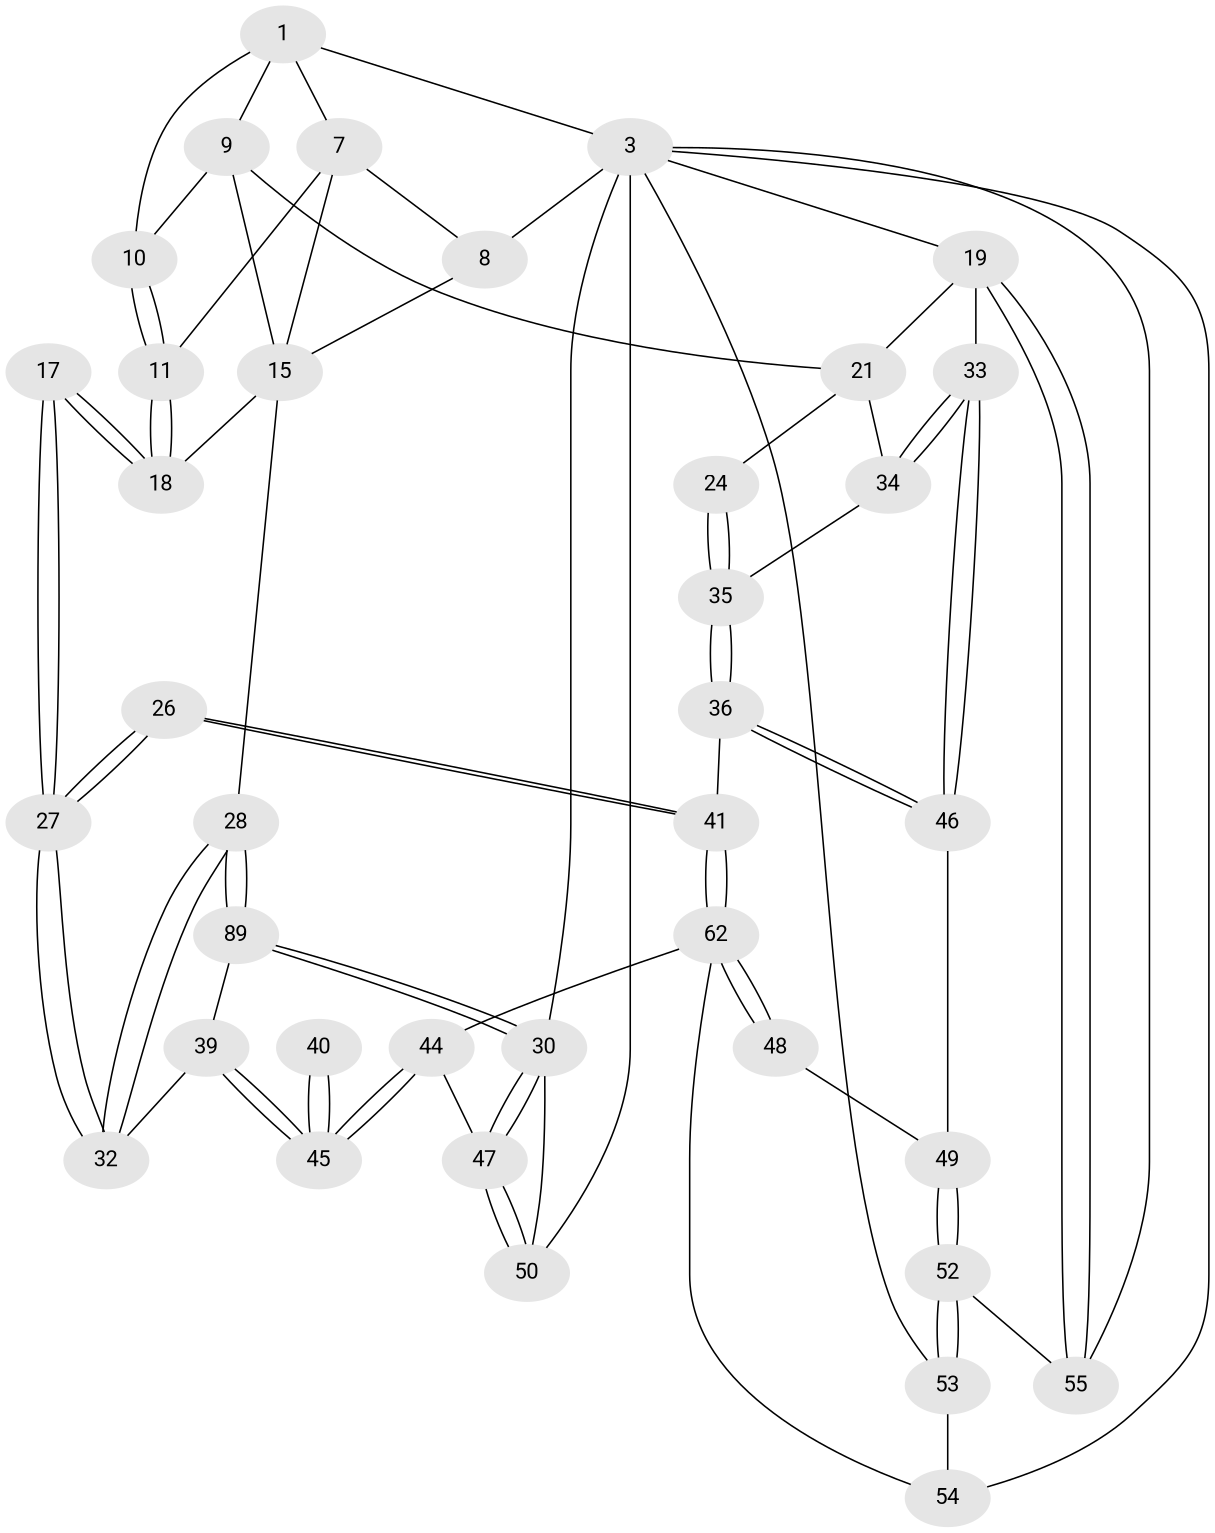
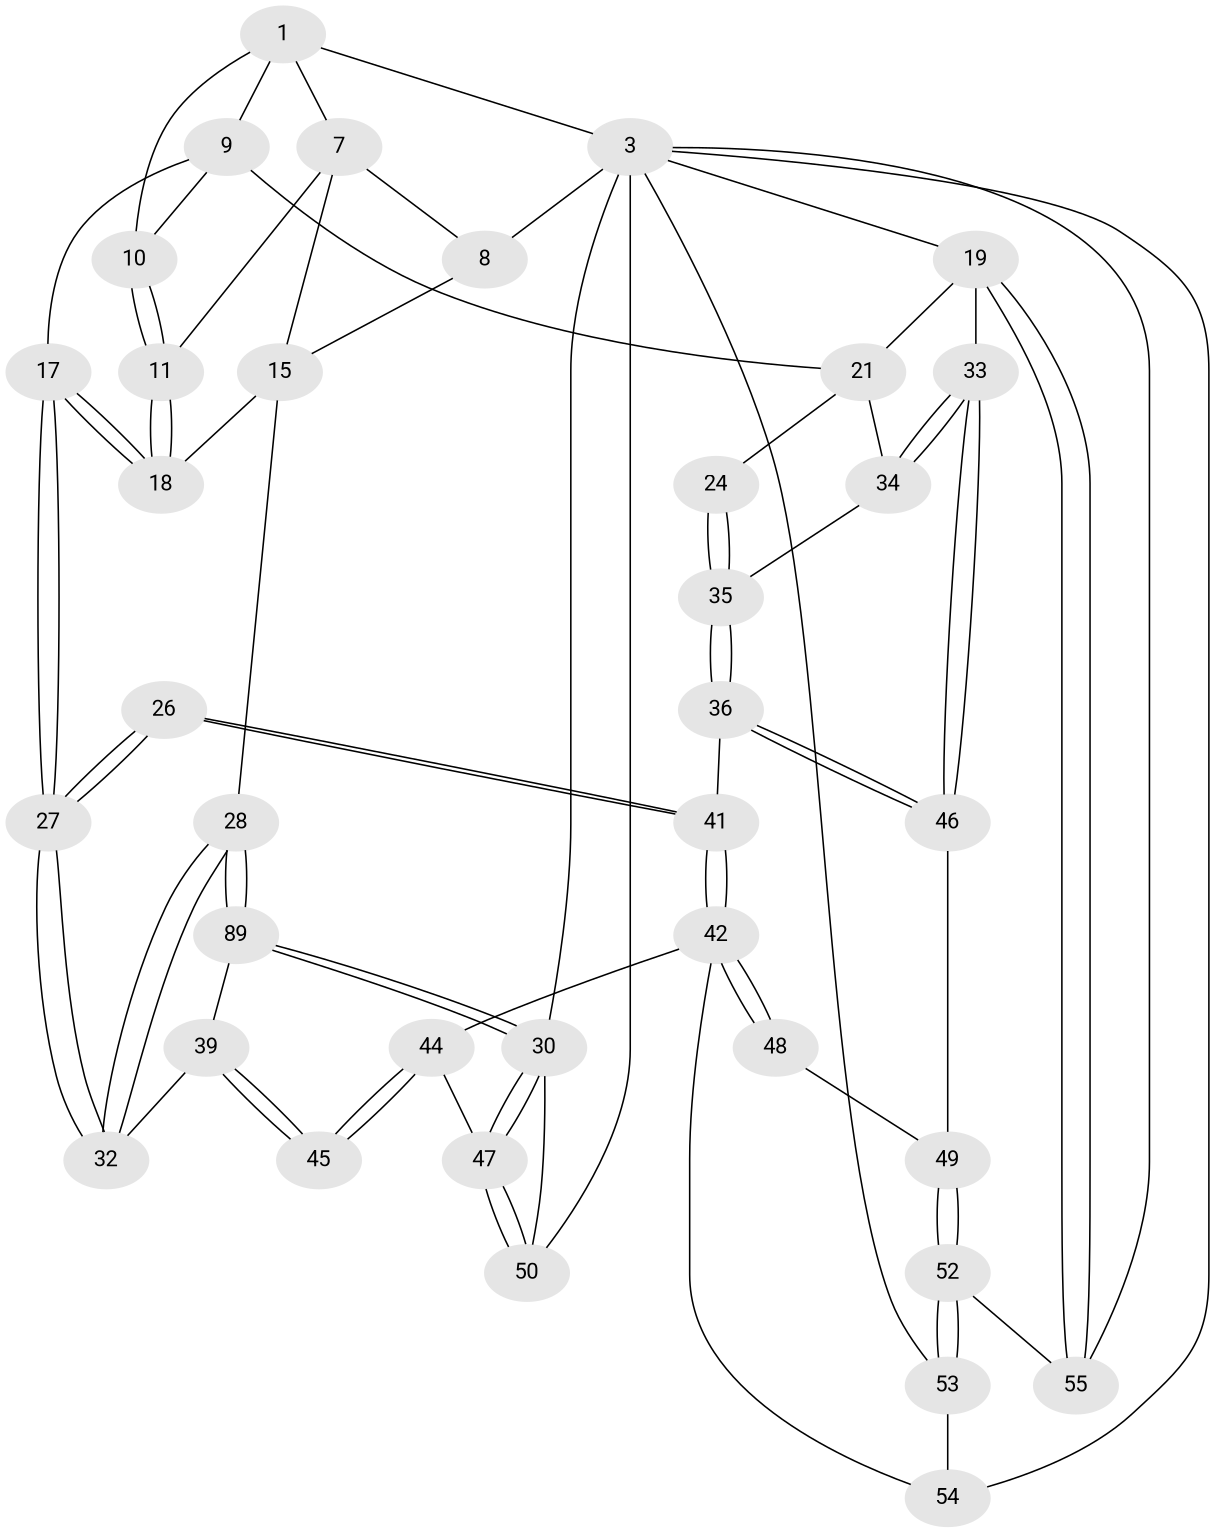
(256, 272) -> (83, 225)
(716, 935) -> (716, 935)
(319, 1048) -> none
